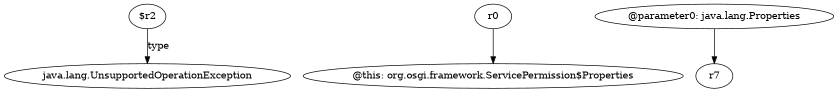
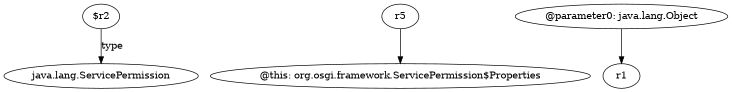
(493, 16) -> (400, 16)
(714, 16) -> (622, 16)
(147, 76) -> (101, 76)
(714, 76) -> (622, 76)
